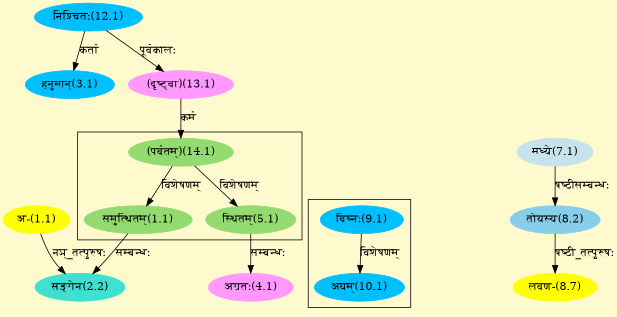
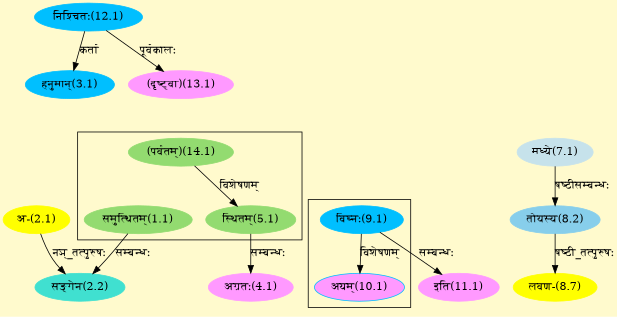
(181, 114) -> none
(162, 183) -> none
(36, 220) -> (36, 220)
(359, 287) -> (359, 287)
none -> (459, 287)
